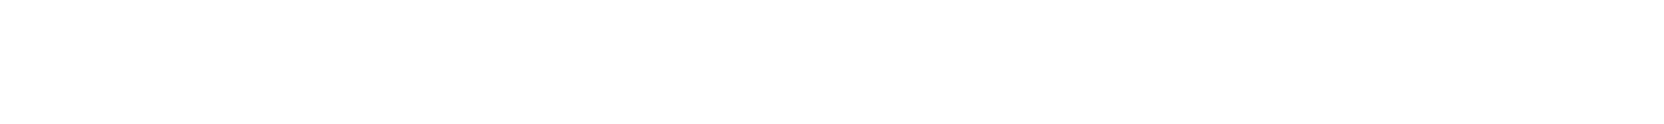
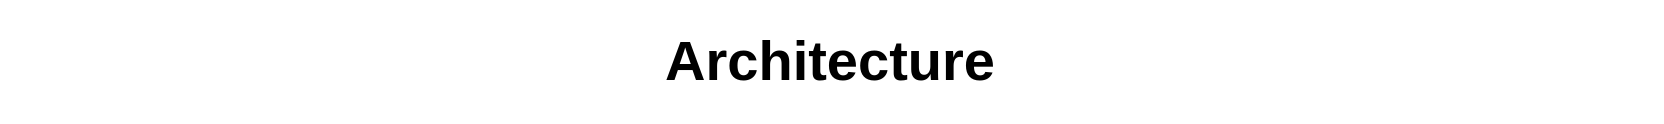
none -> (831, 61)
